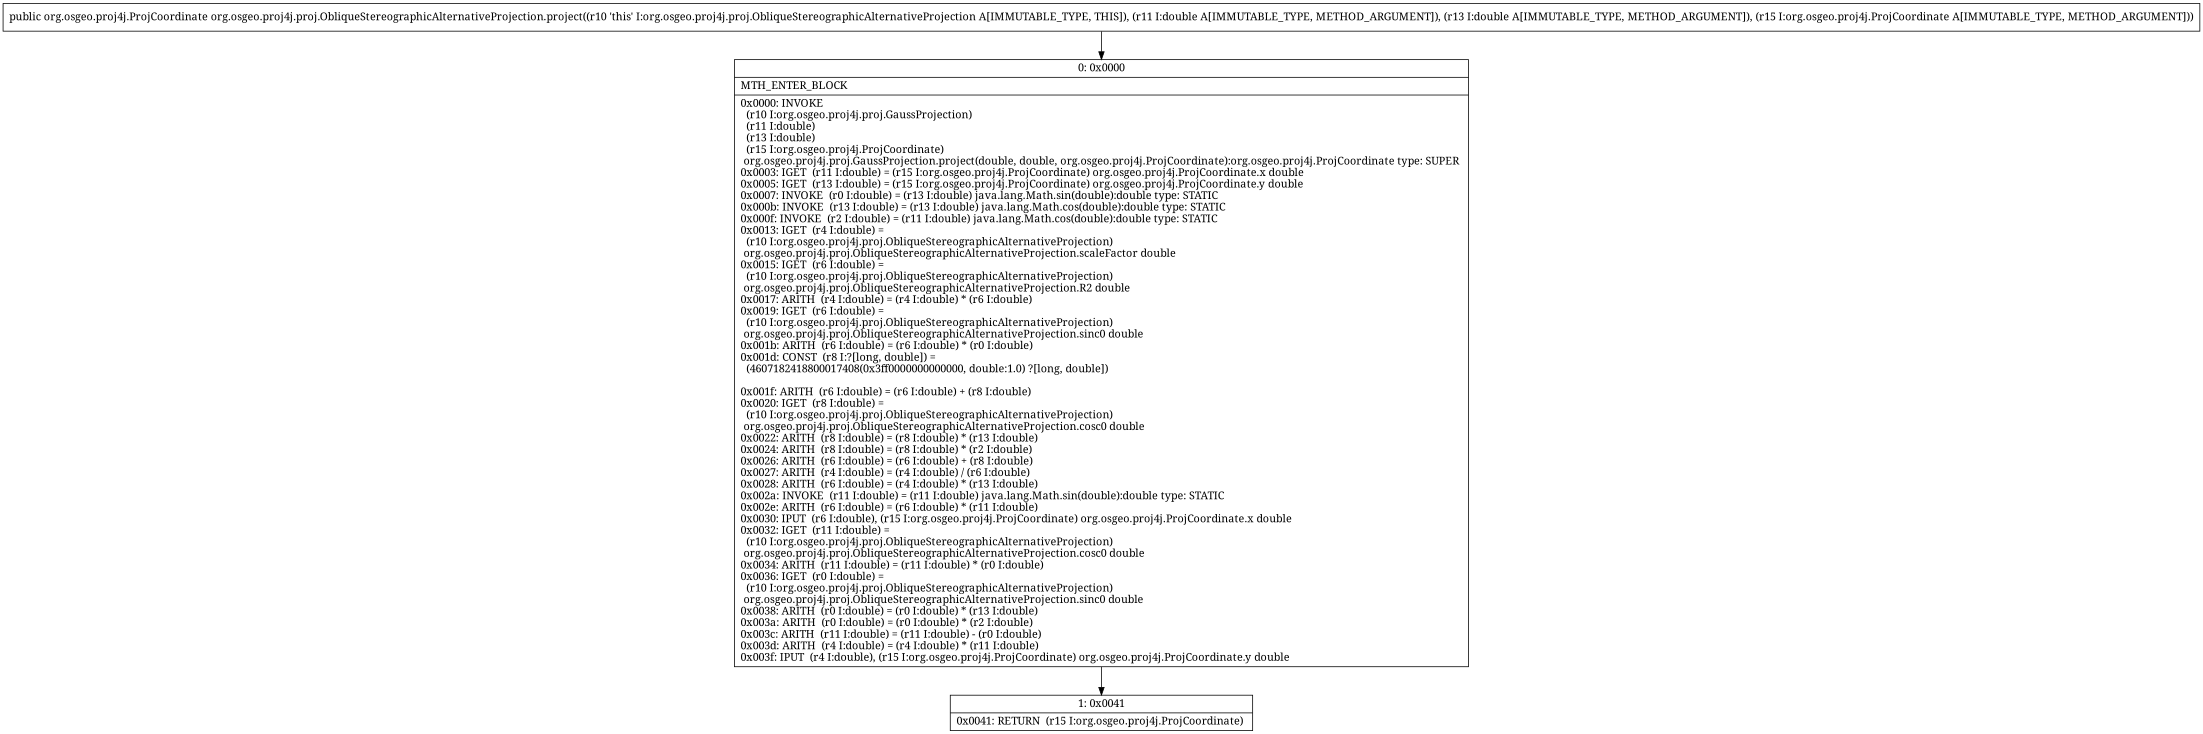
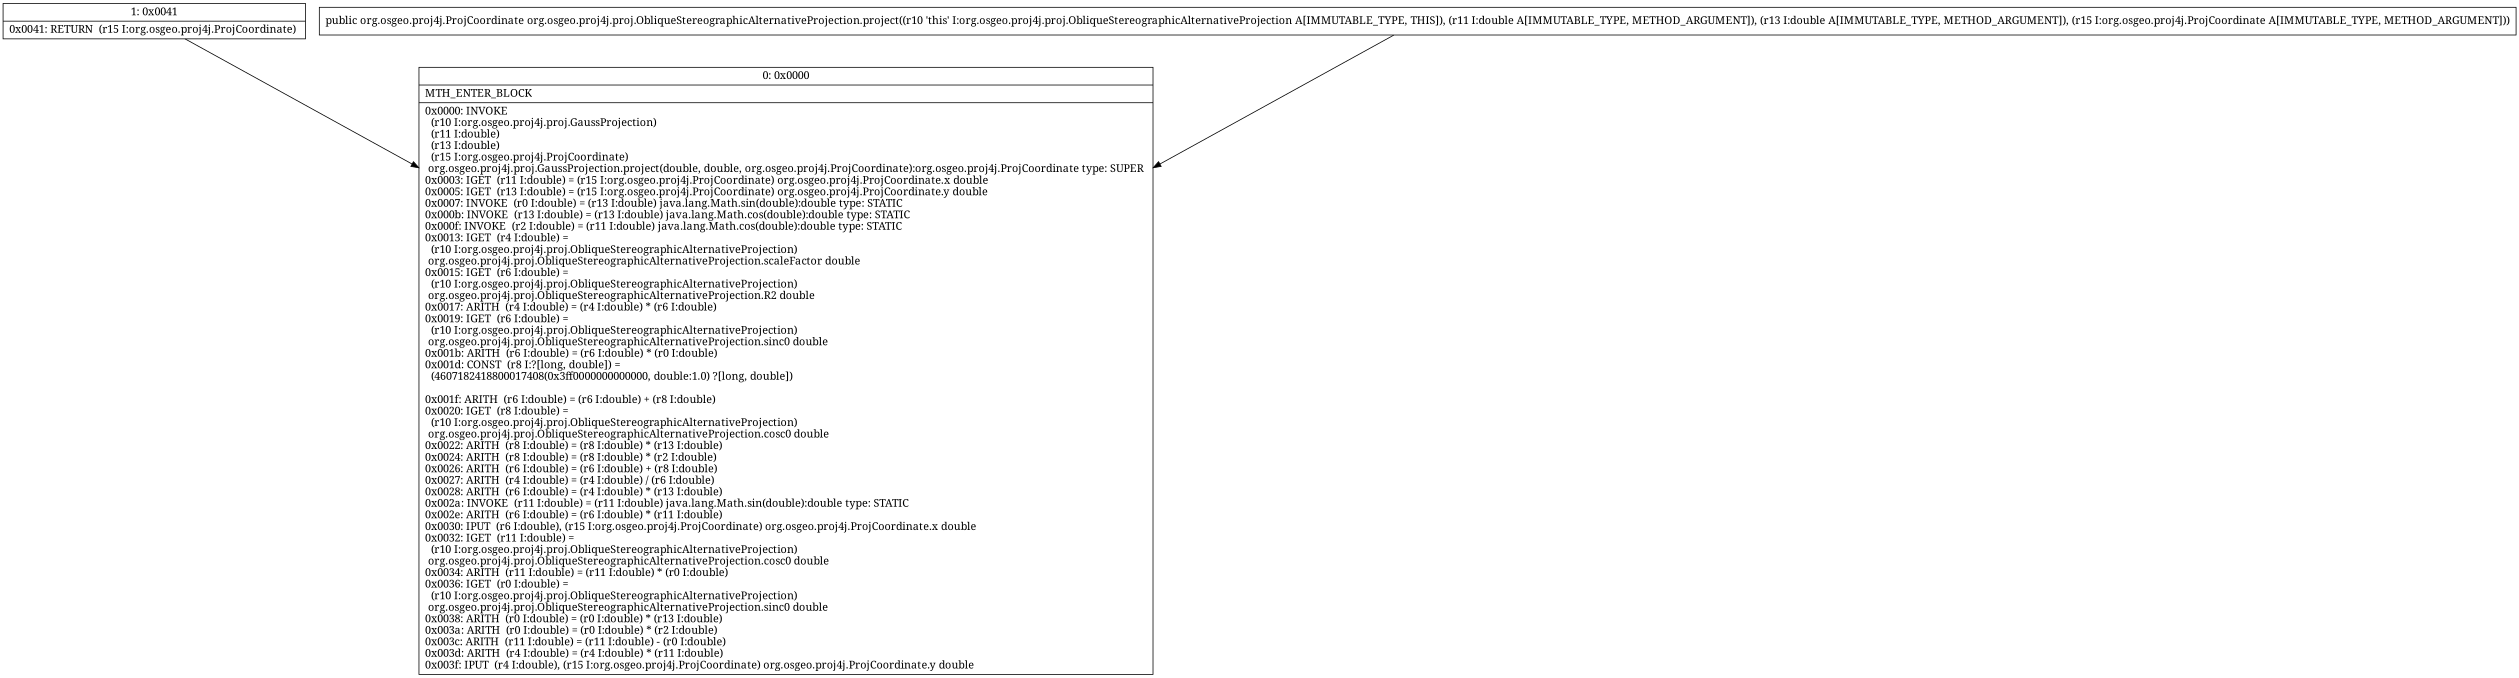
(1101, 677) -> (299, 101)
